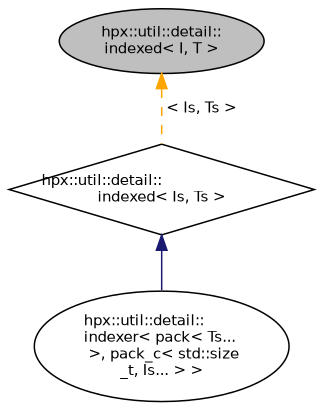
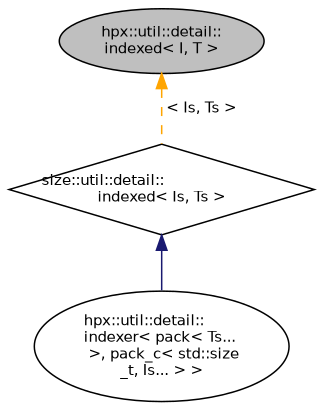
(162, 190) -> (162, 190)
